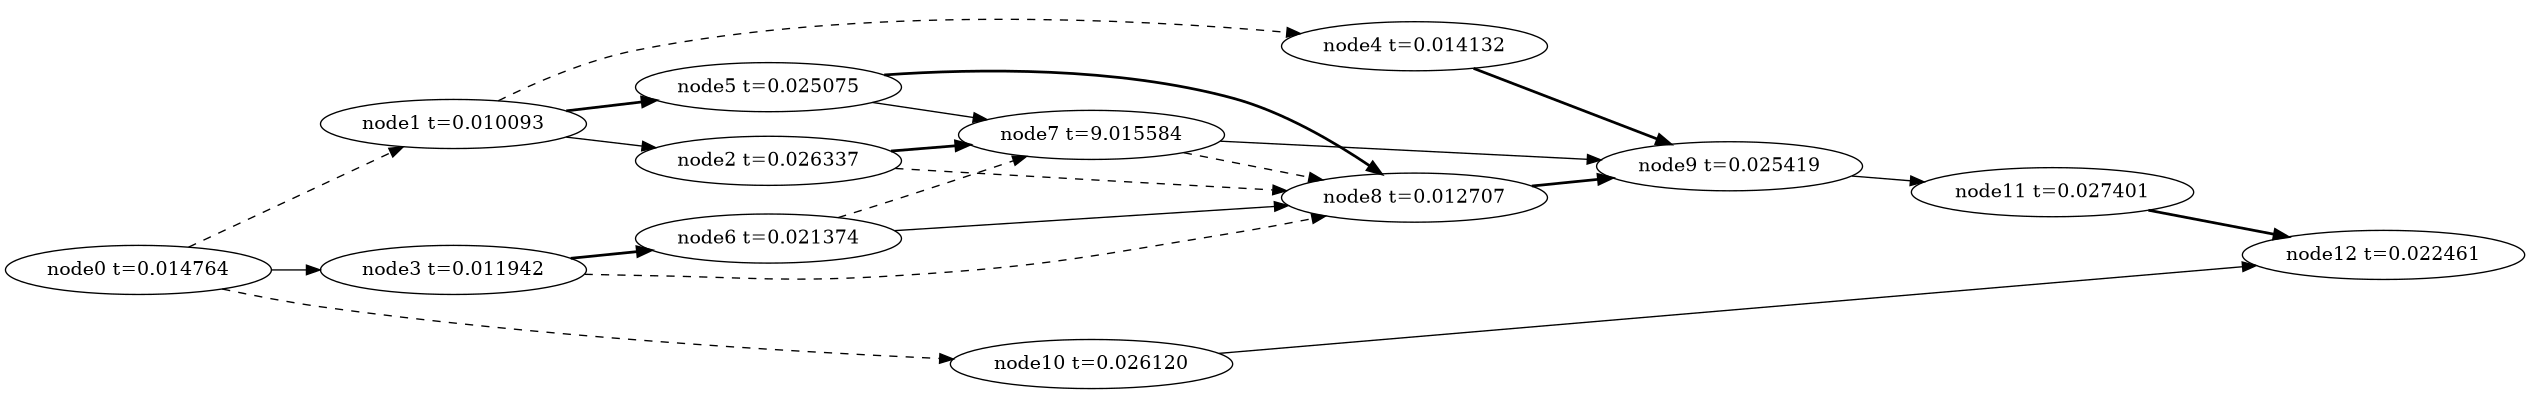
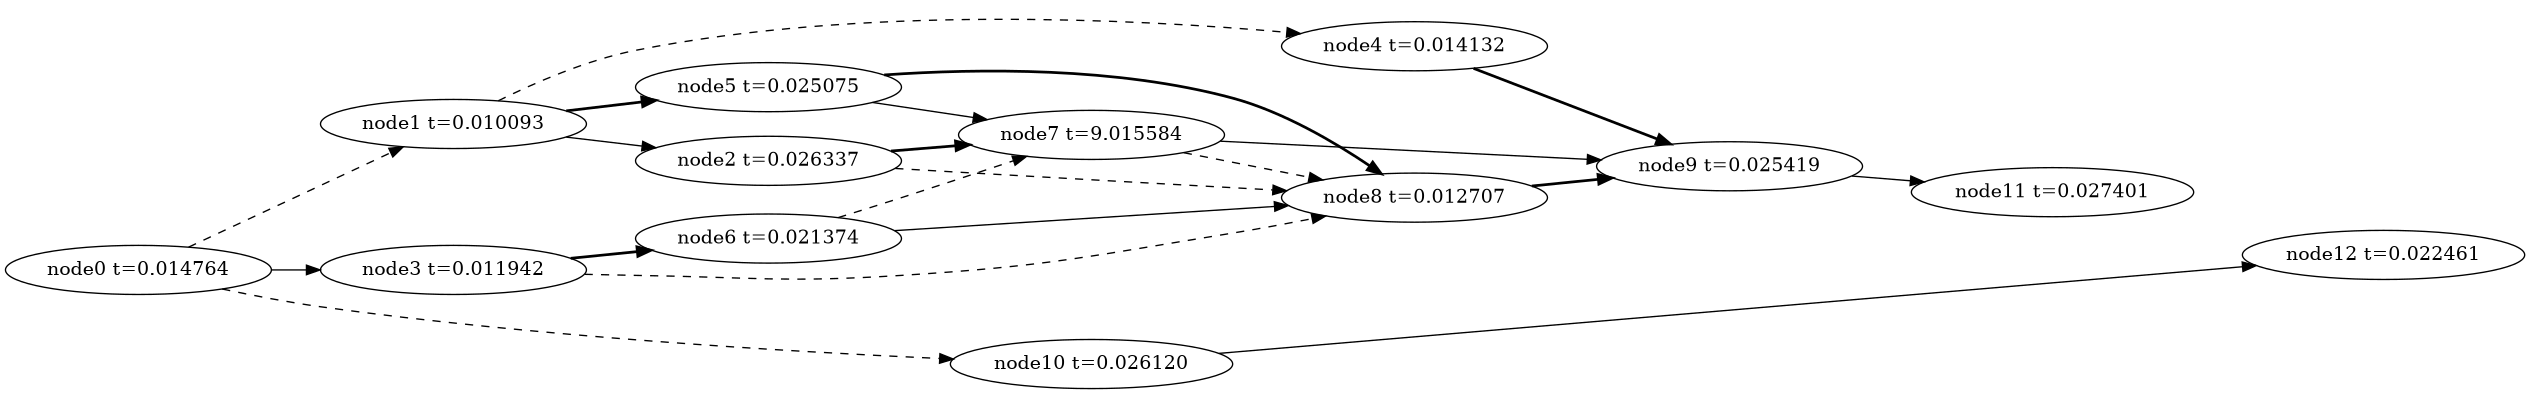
(2211, 222) -> none
